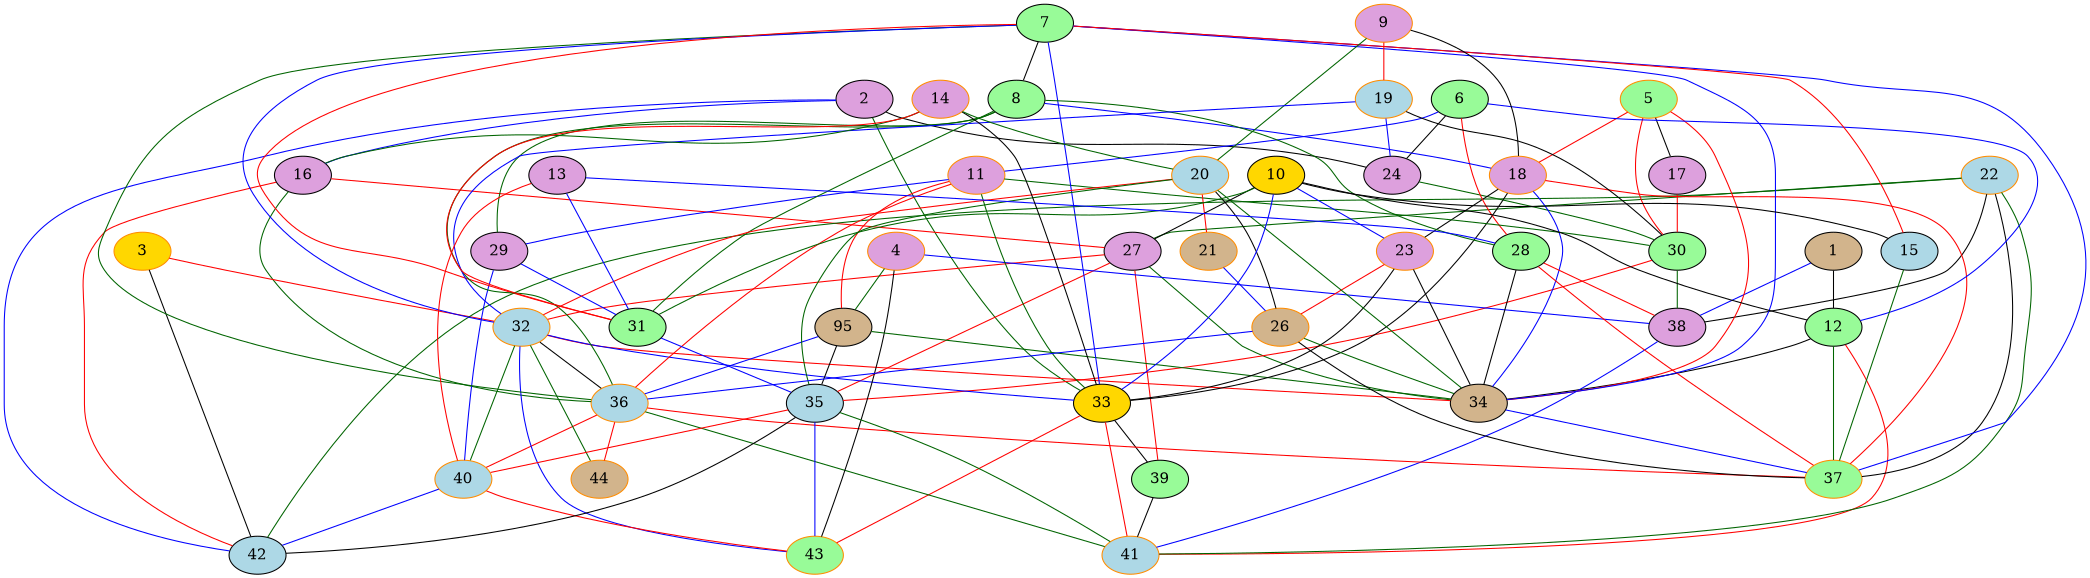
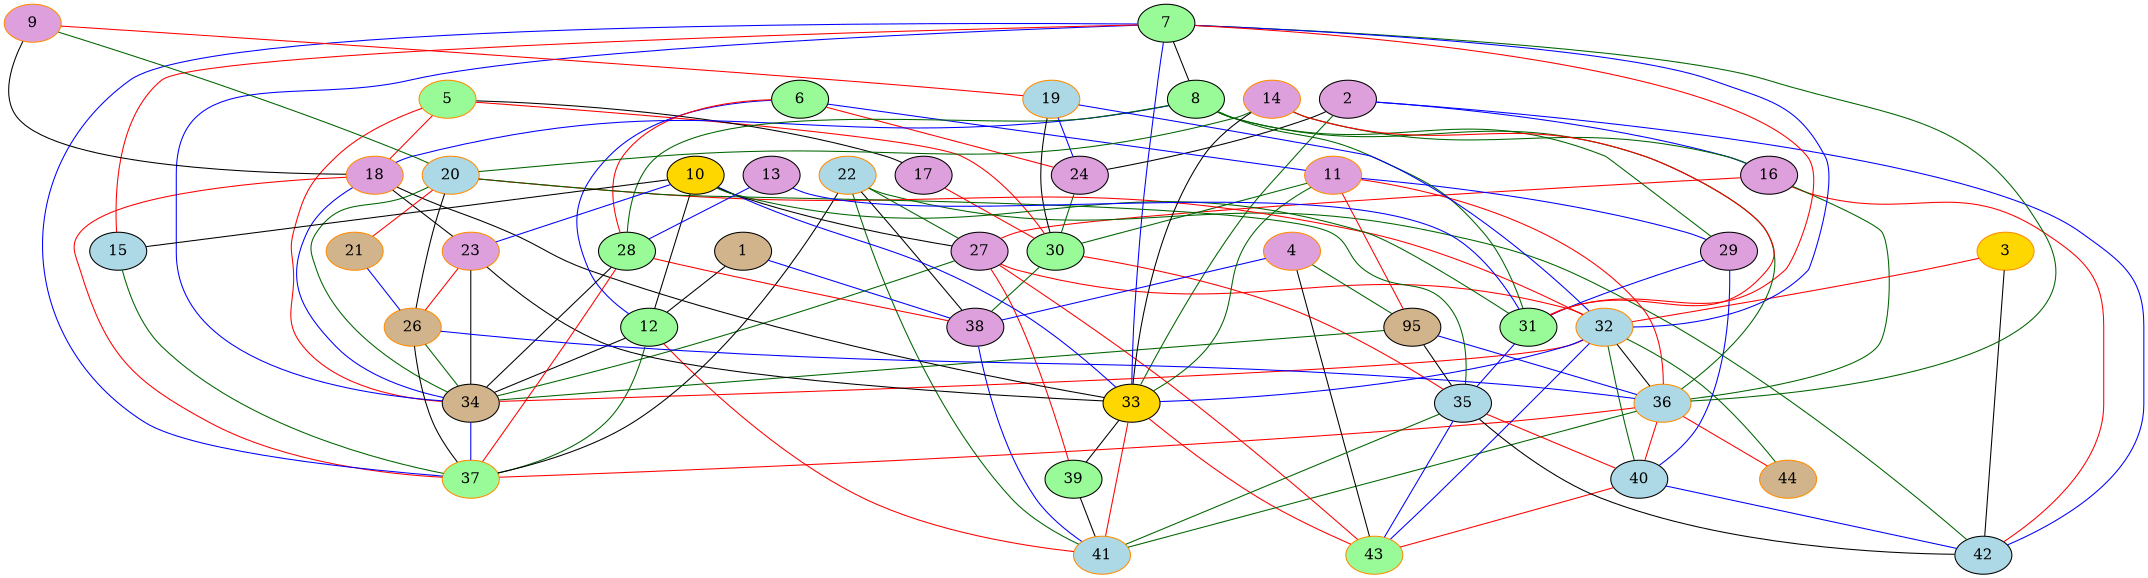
(1426, 137) -> (940, 137)
(440, 302) -> none
(974, 327) -> (1175, 388)
(463, 479) -> (1639, 479)
